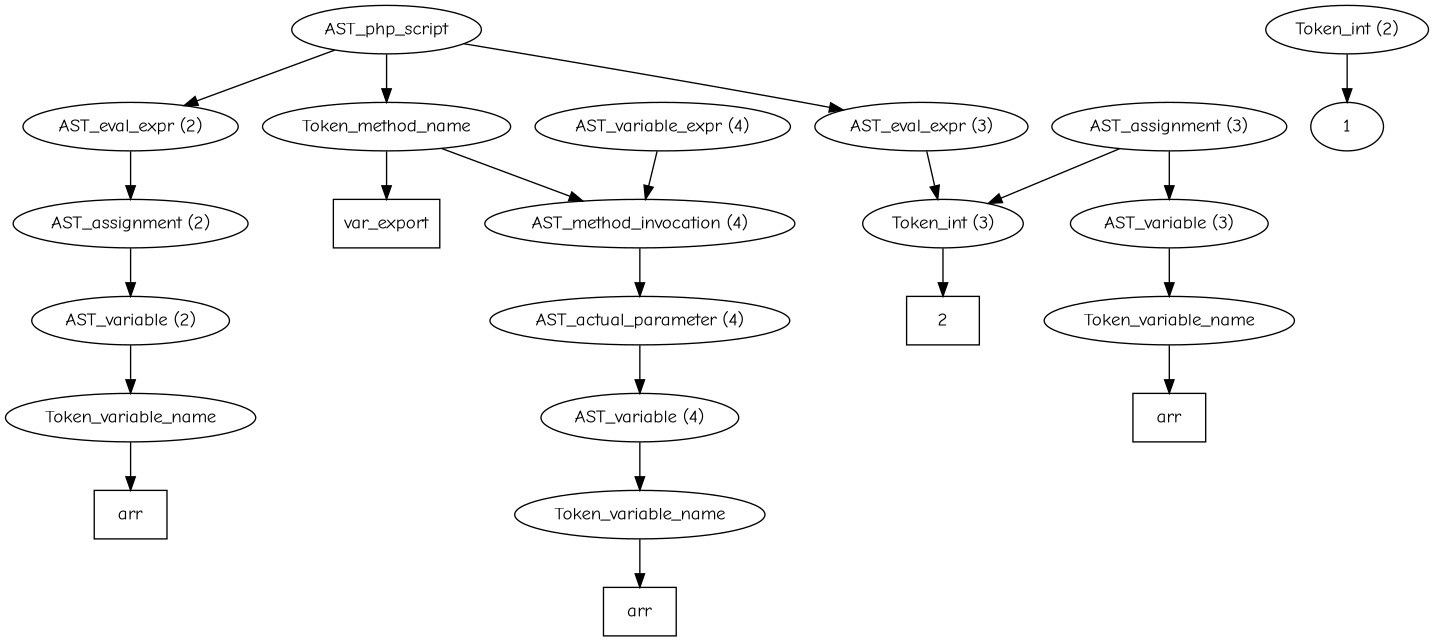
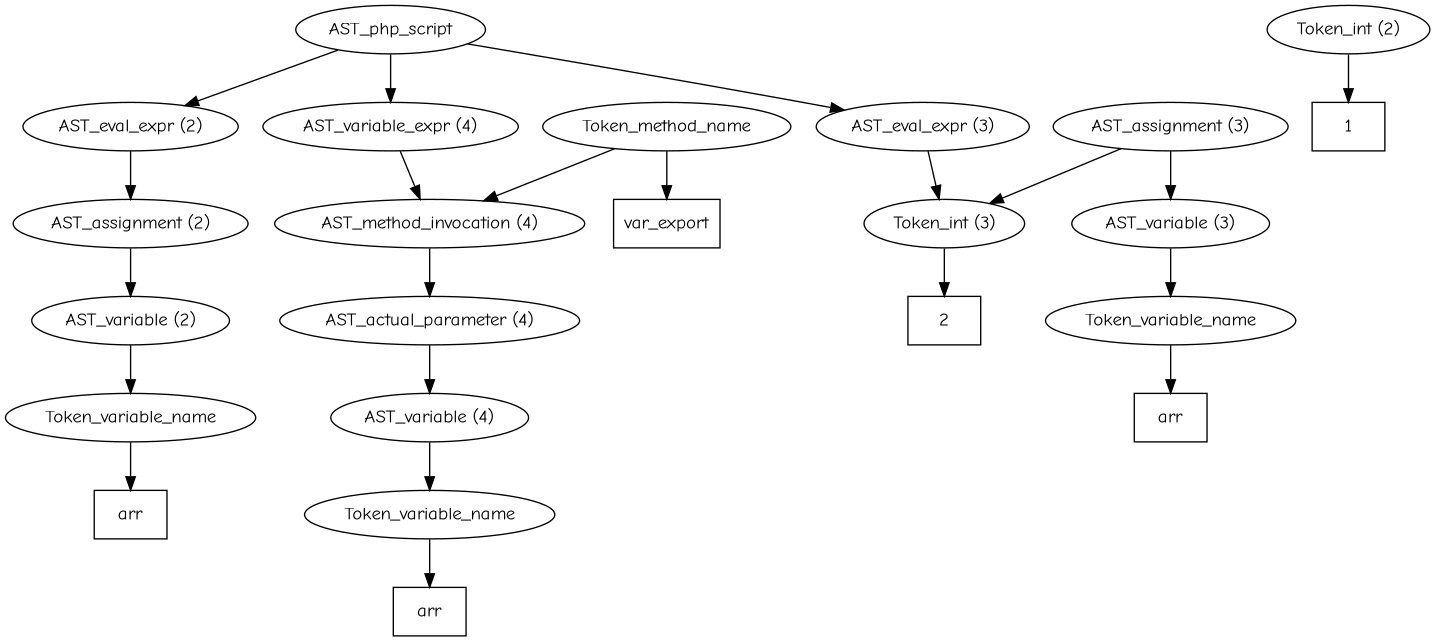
(387, 72) -> (391, 72)
(1347, 127) -> (1348, 127)
